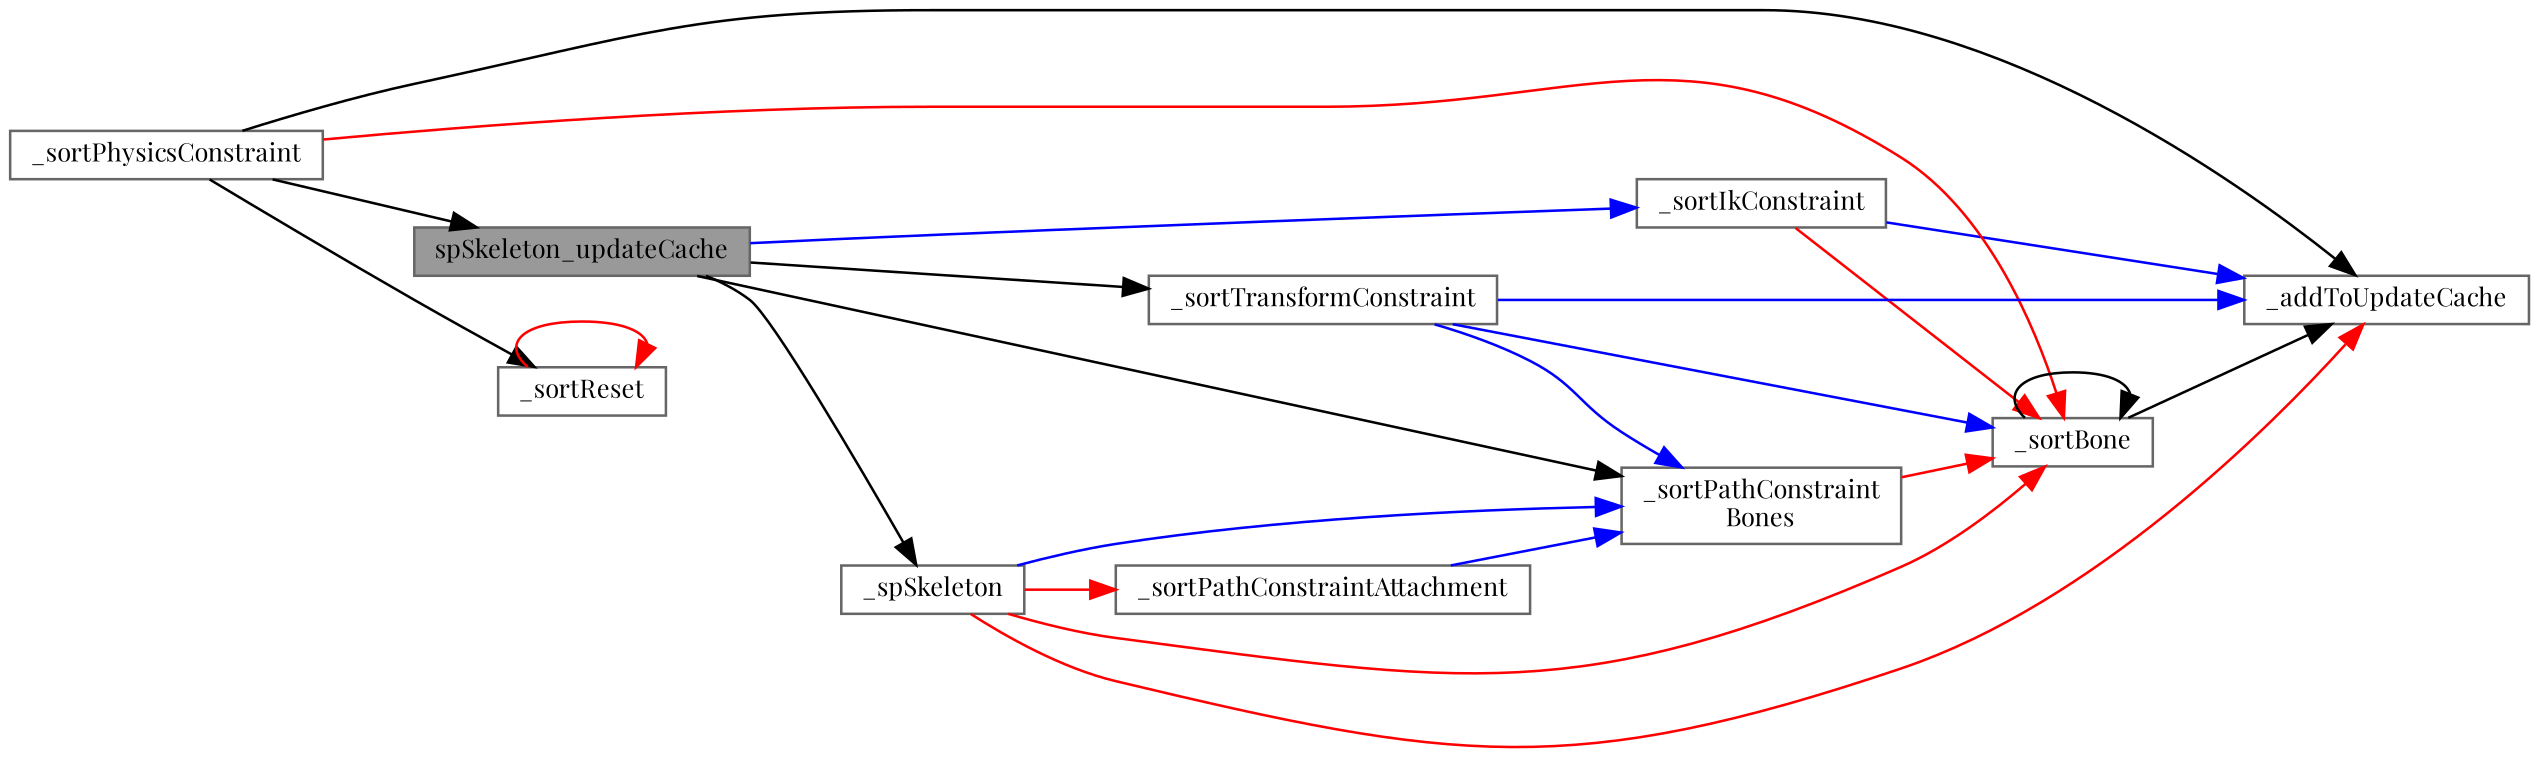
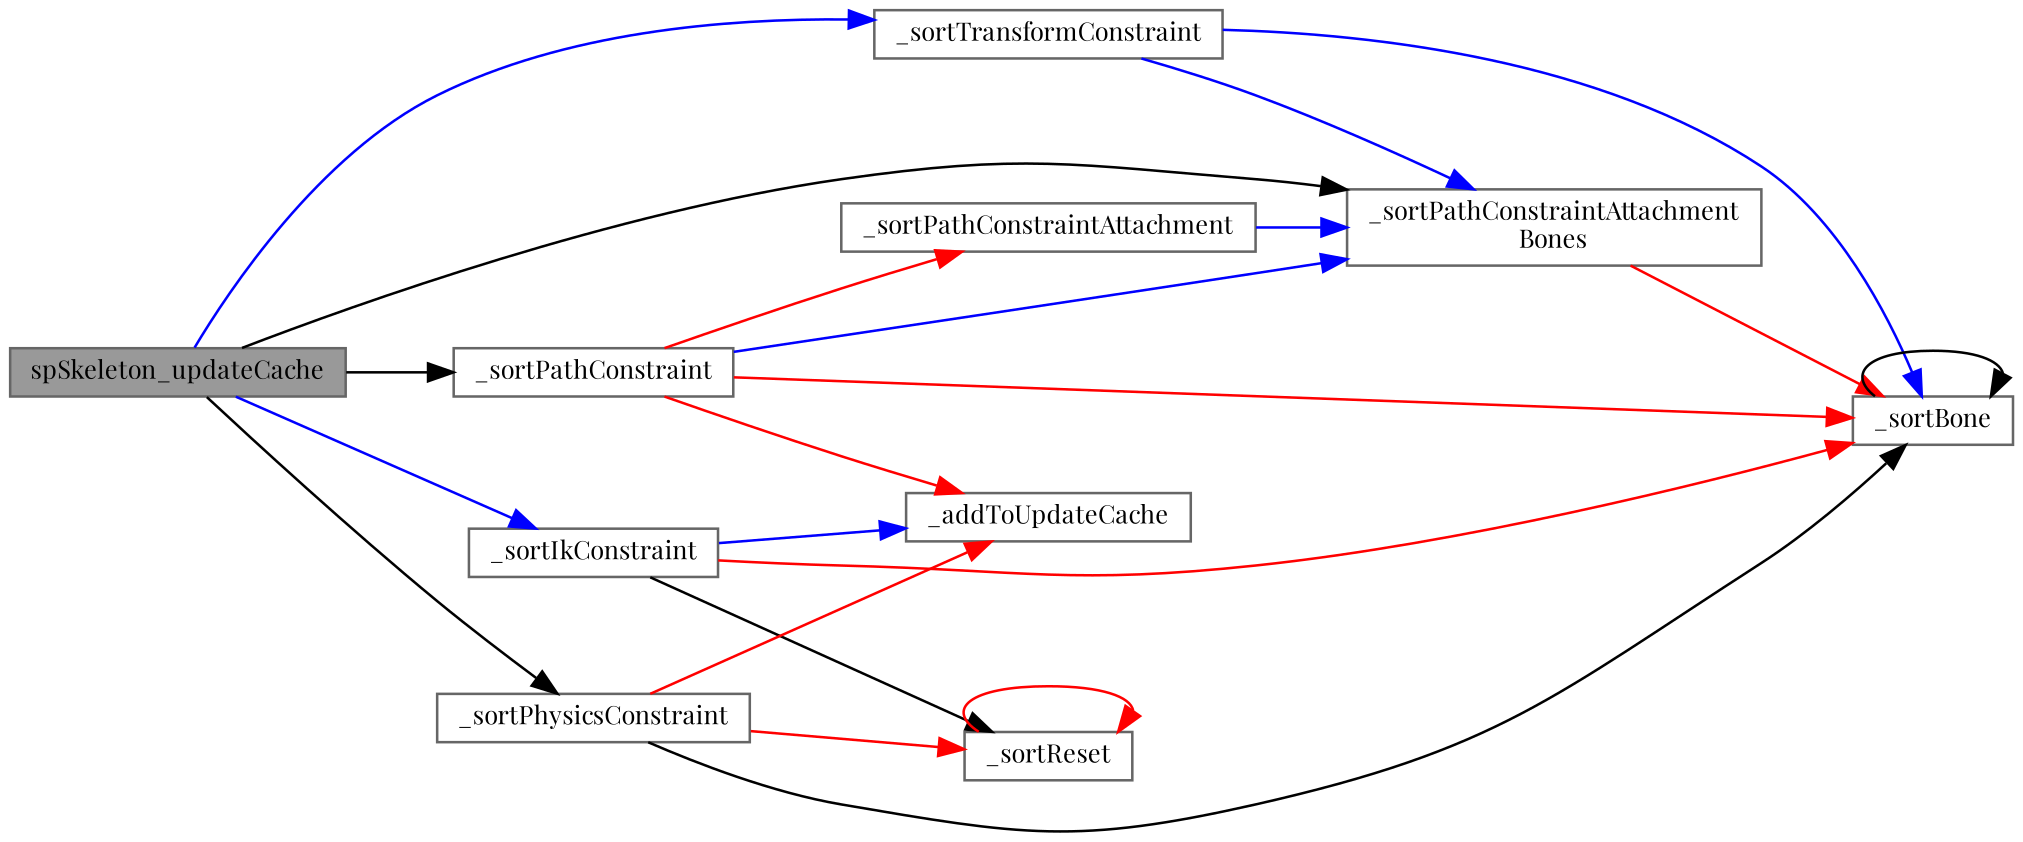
(1313, 10) -> (809, 623)
(1264, 107) -> (1306, 792)
(362, 200) -> (368, 542)
(360, 268) -> (845, 739)
(937, 275) -> (468, 82)
(1858, 300) -> none
(2218, 376) -> none
(1761, 506) -> (1554, 227)
(933, 590) -> (593, 372)
none -> (809, 649)
